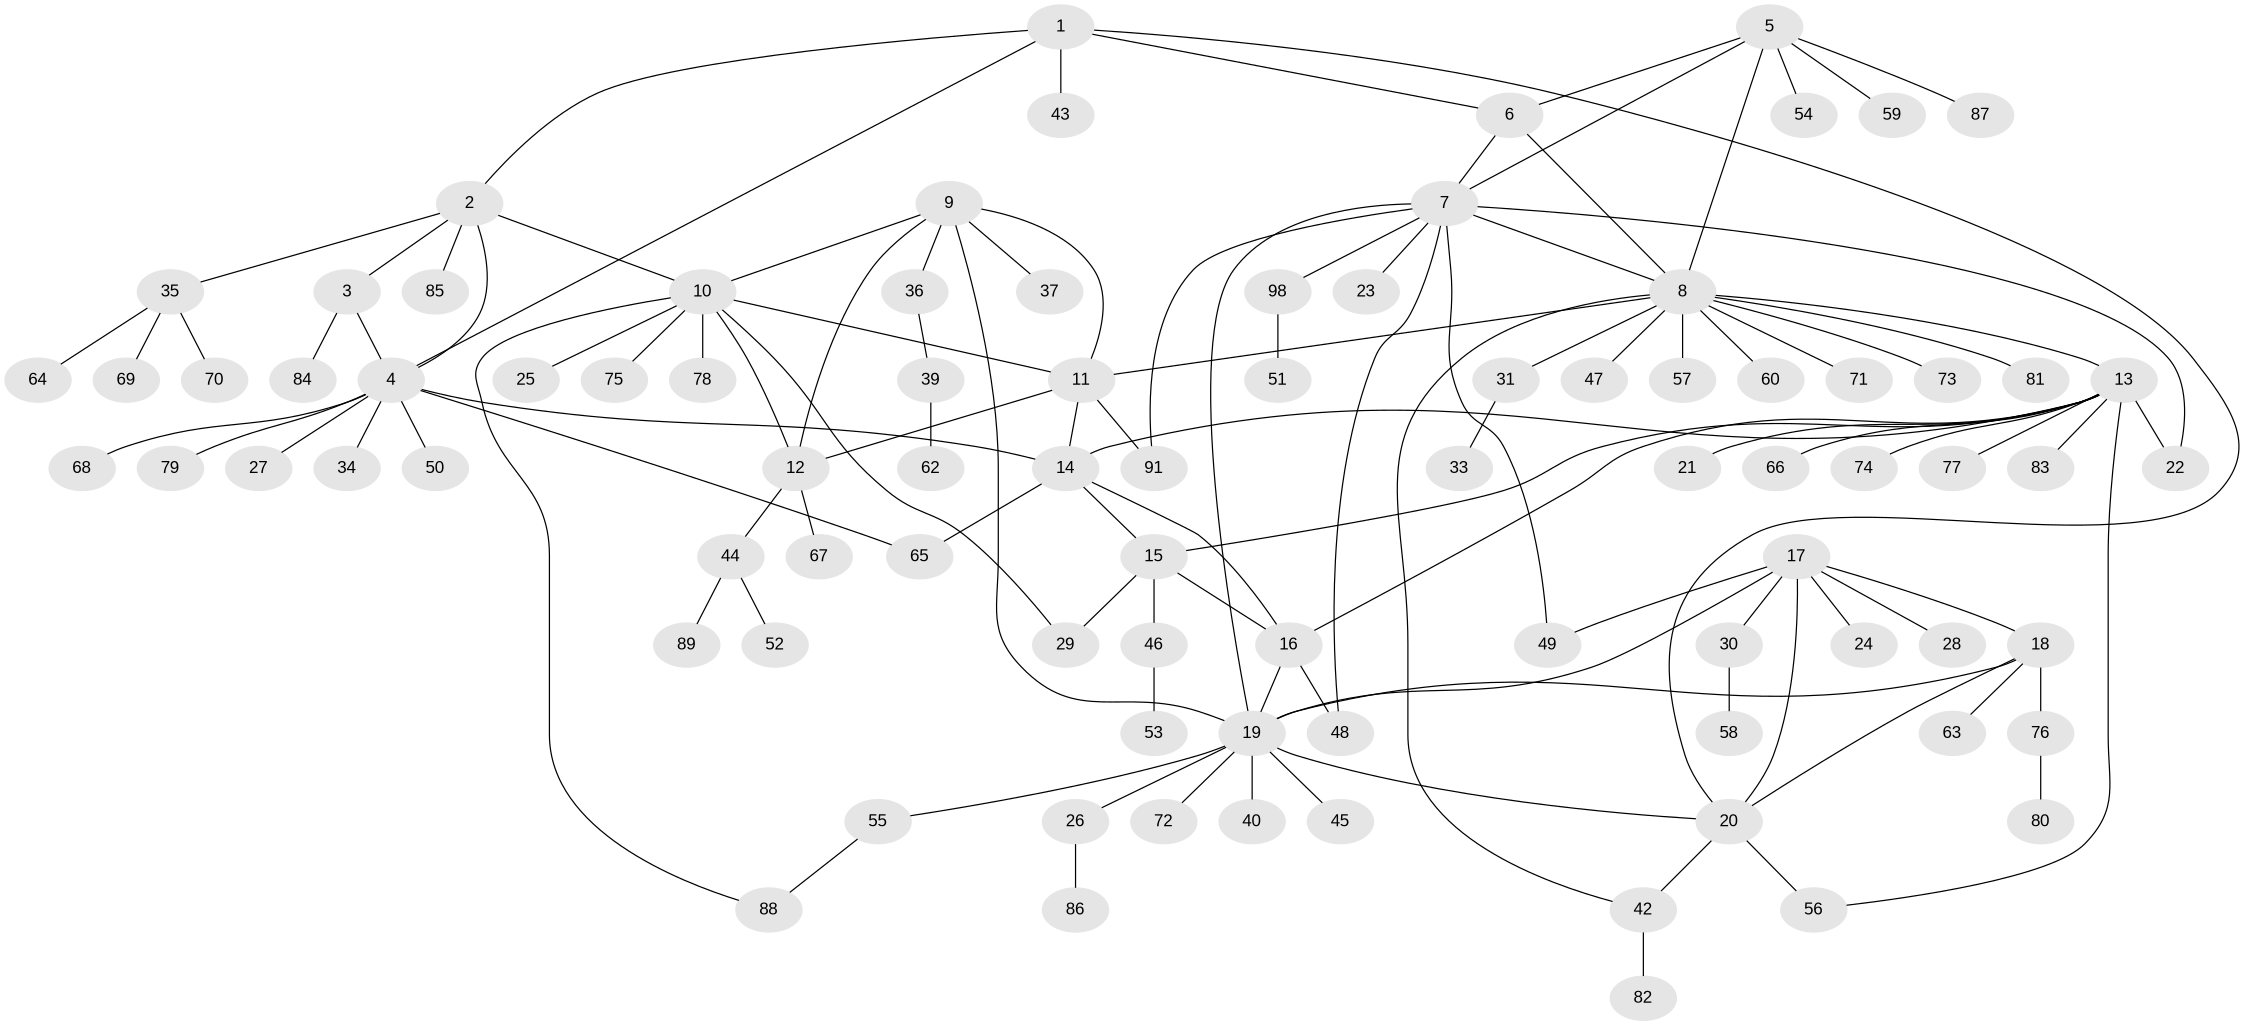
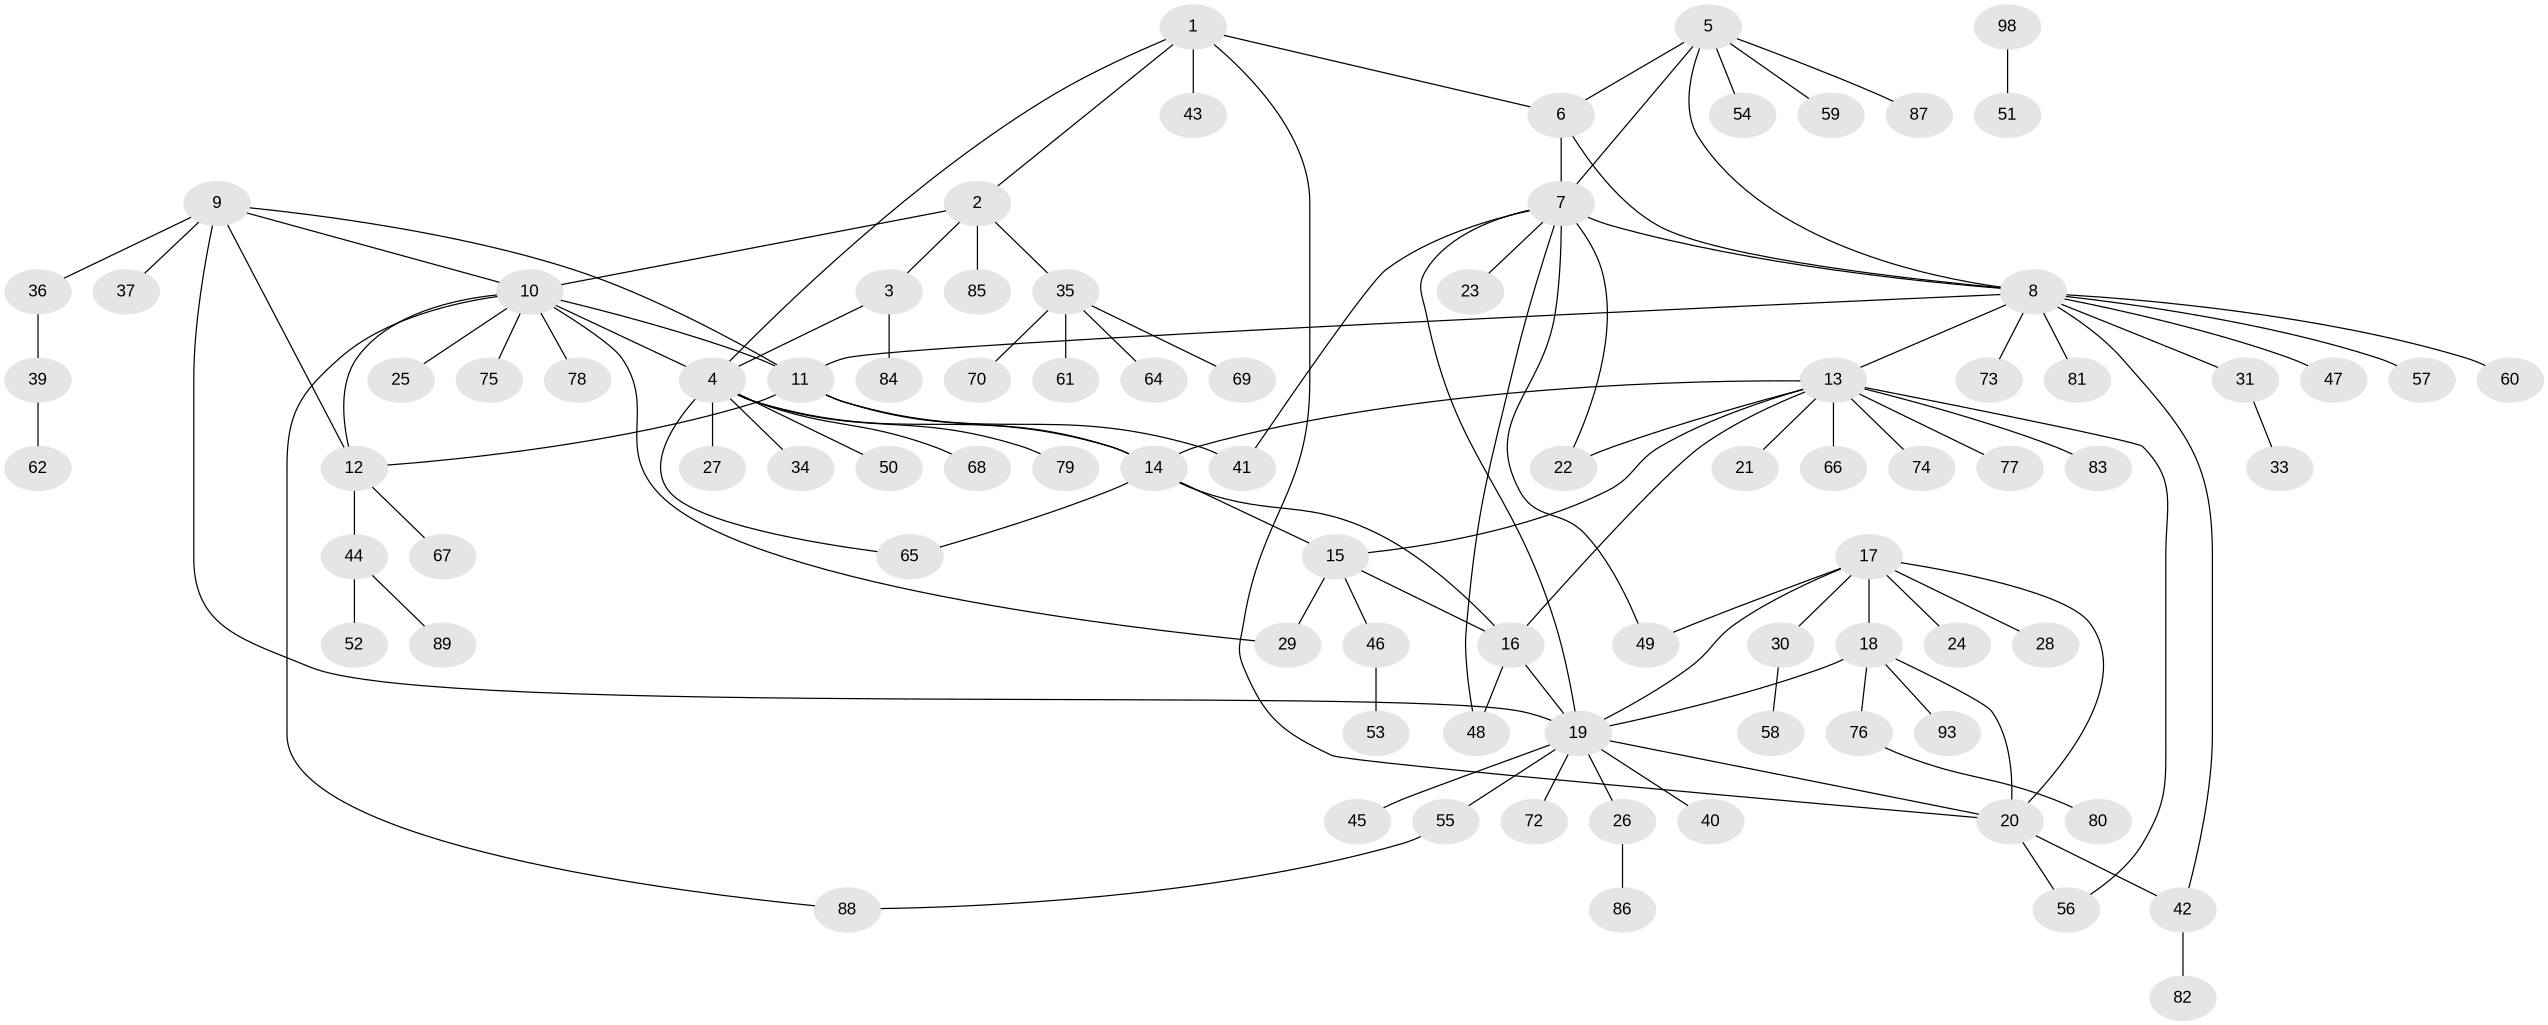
(1361, 248) -> none
(481, 310) -> (621, 336)
none -> (1066, 380)
(1859, 380) -> none
(1154, 468) -> (1242, 468)
(1952, 733) -> (1948, 733)
